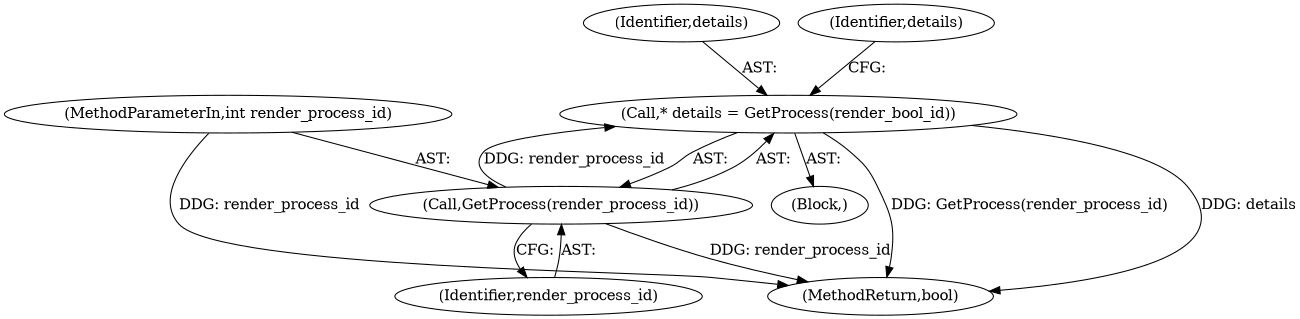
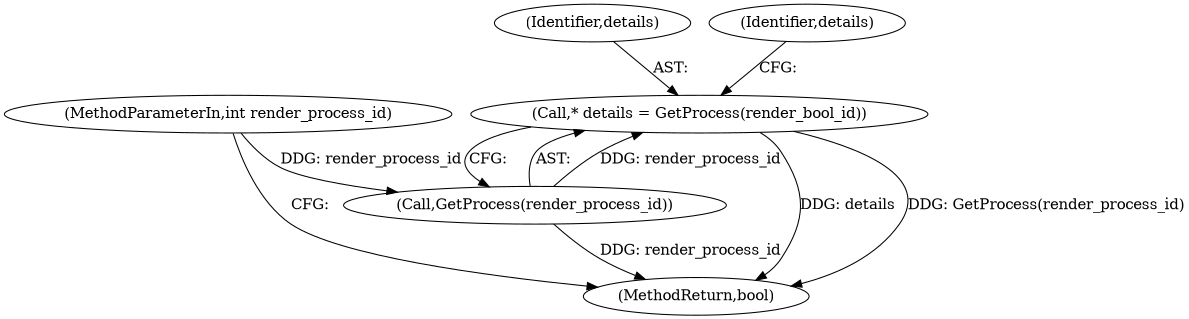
(435, 160) -> (371, 160)
(713, 160) -> (490, 160)
(269, 205) -> (312, 205)
(820, 205) -> none
(549, 296) -> none
